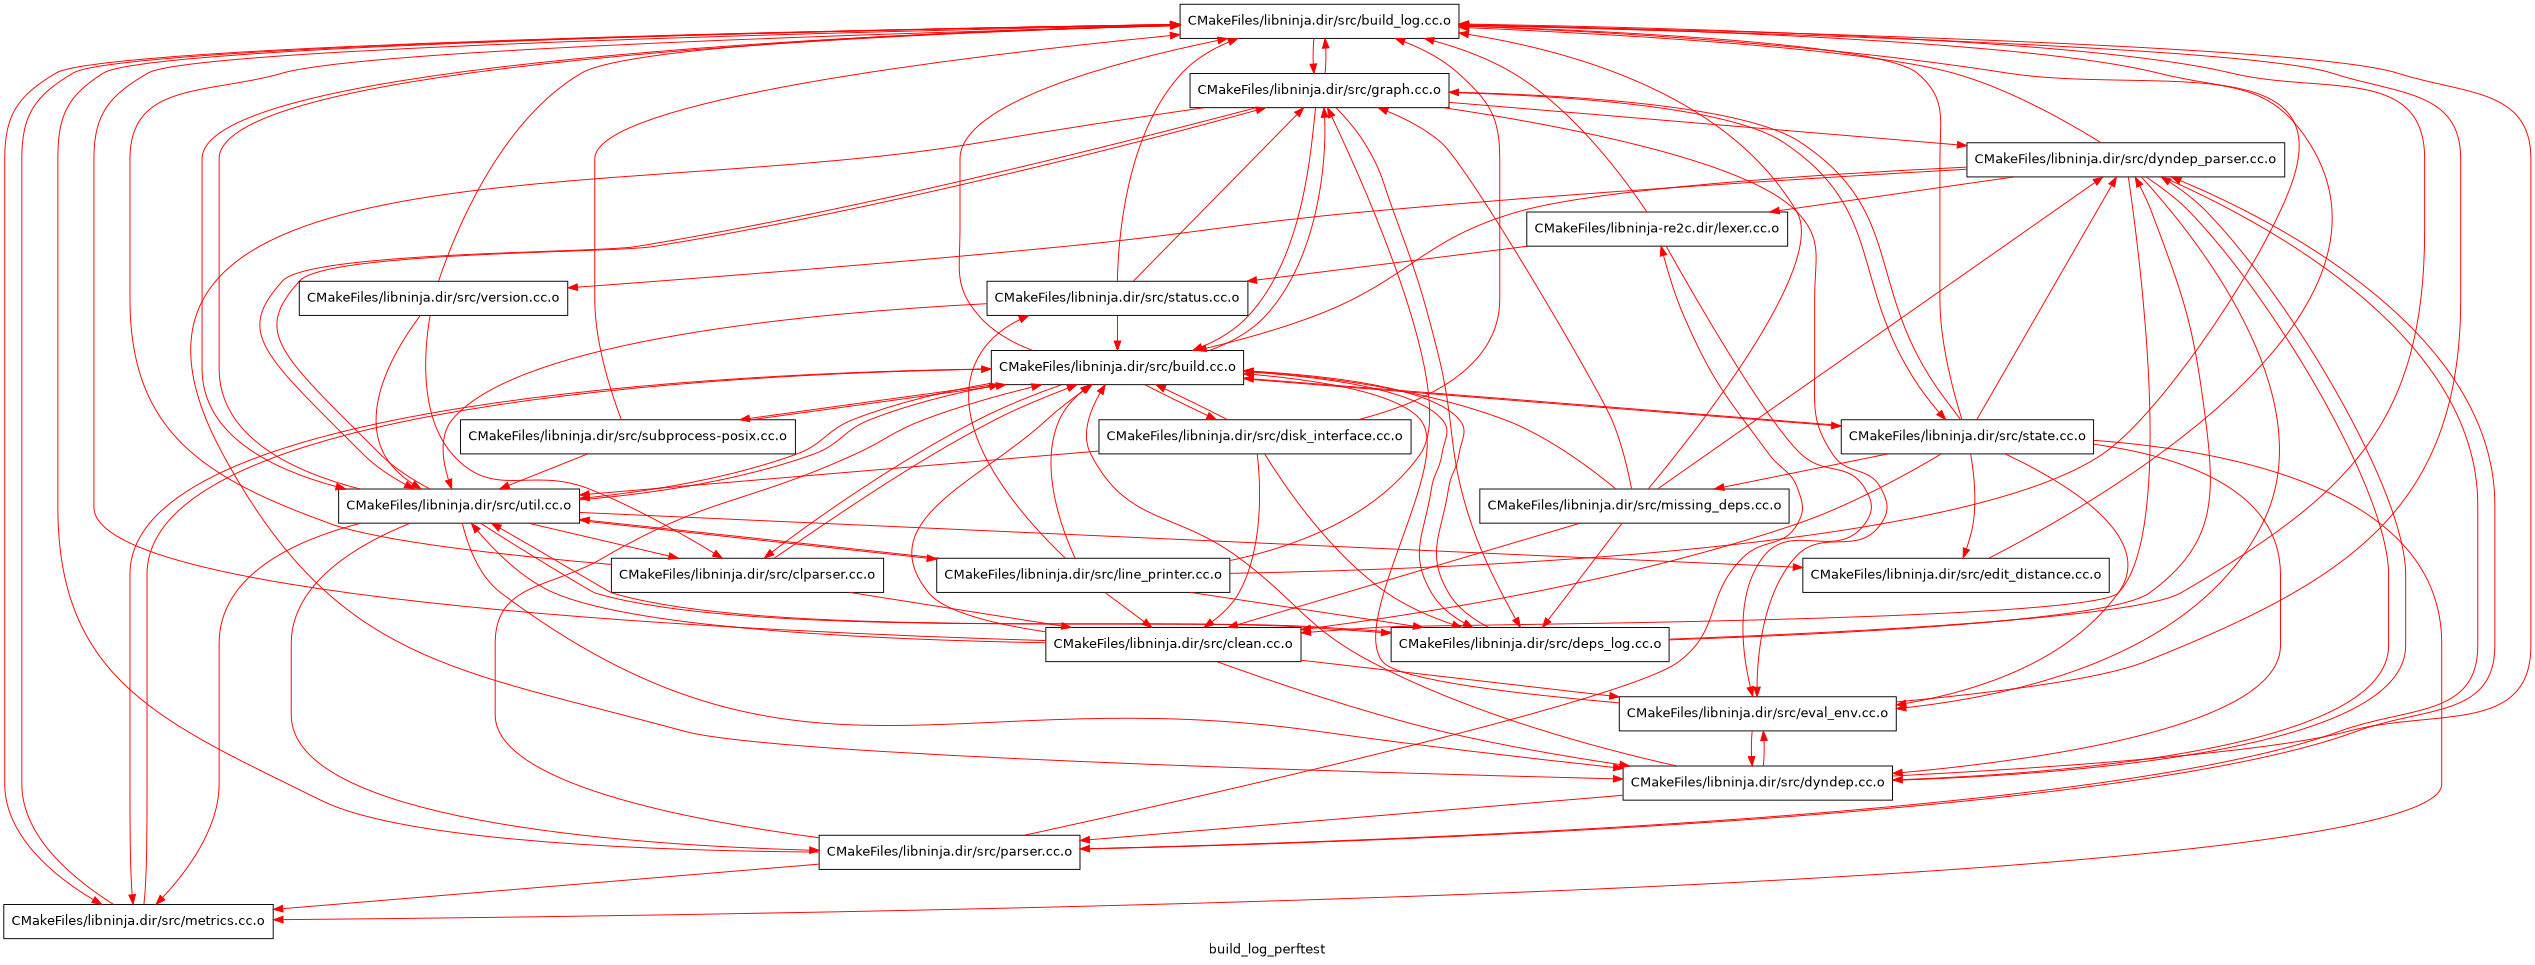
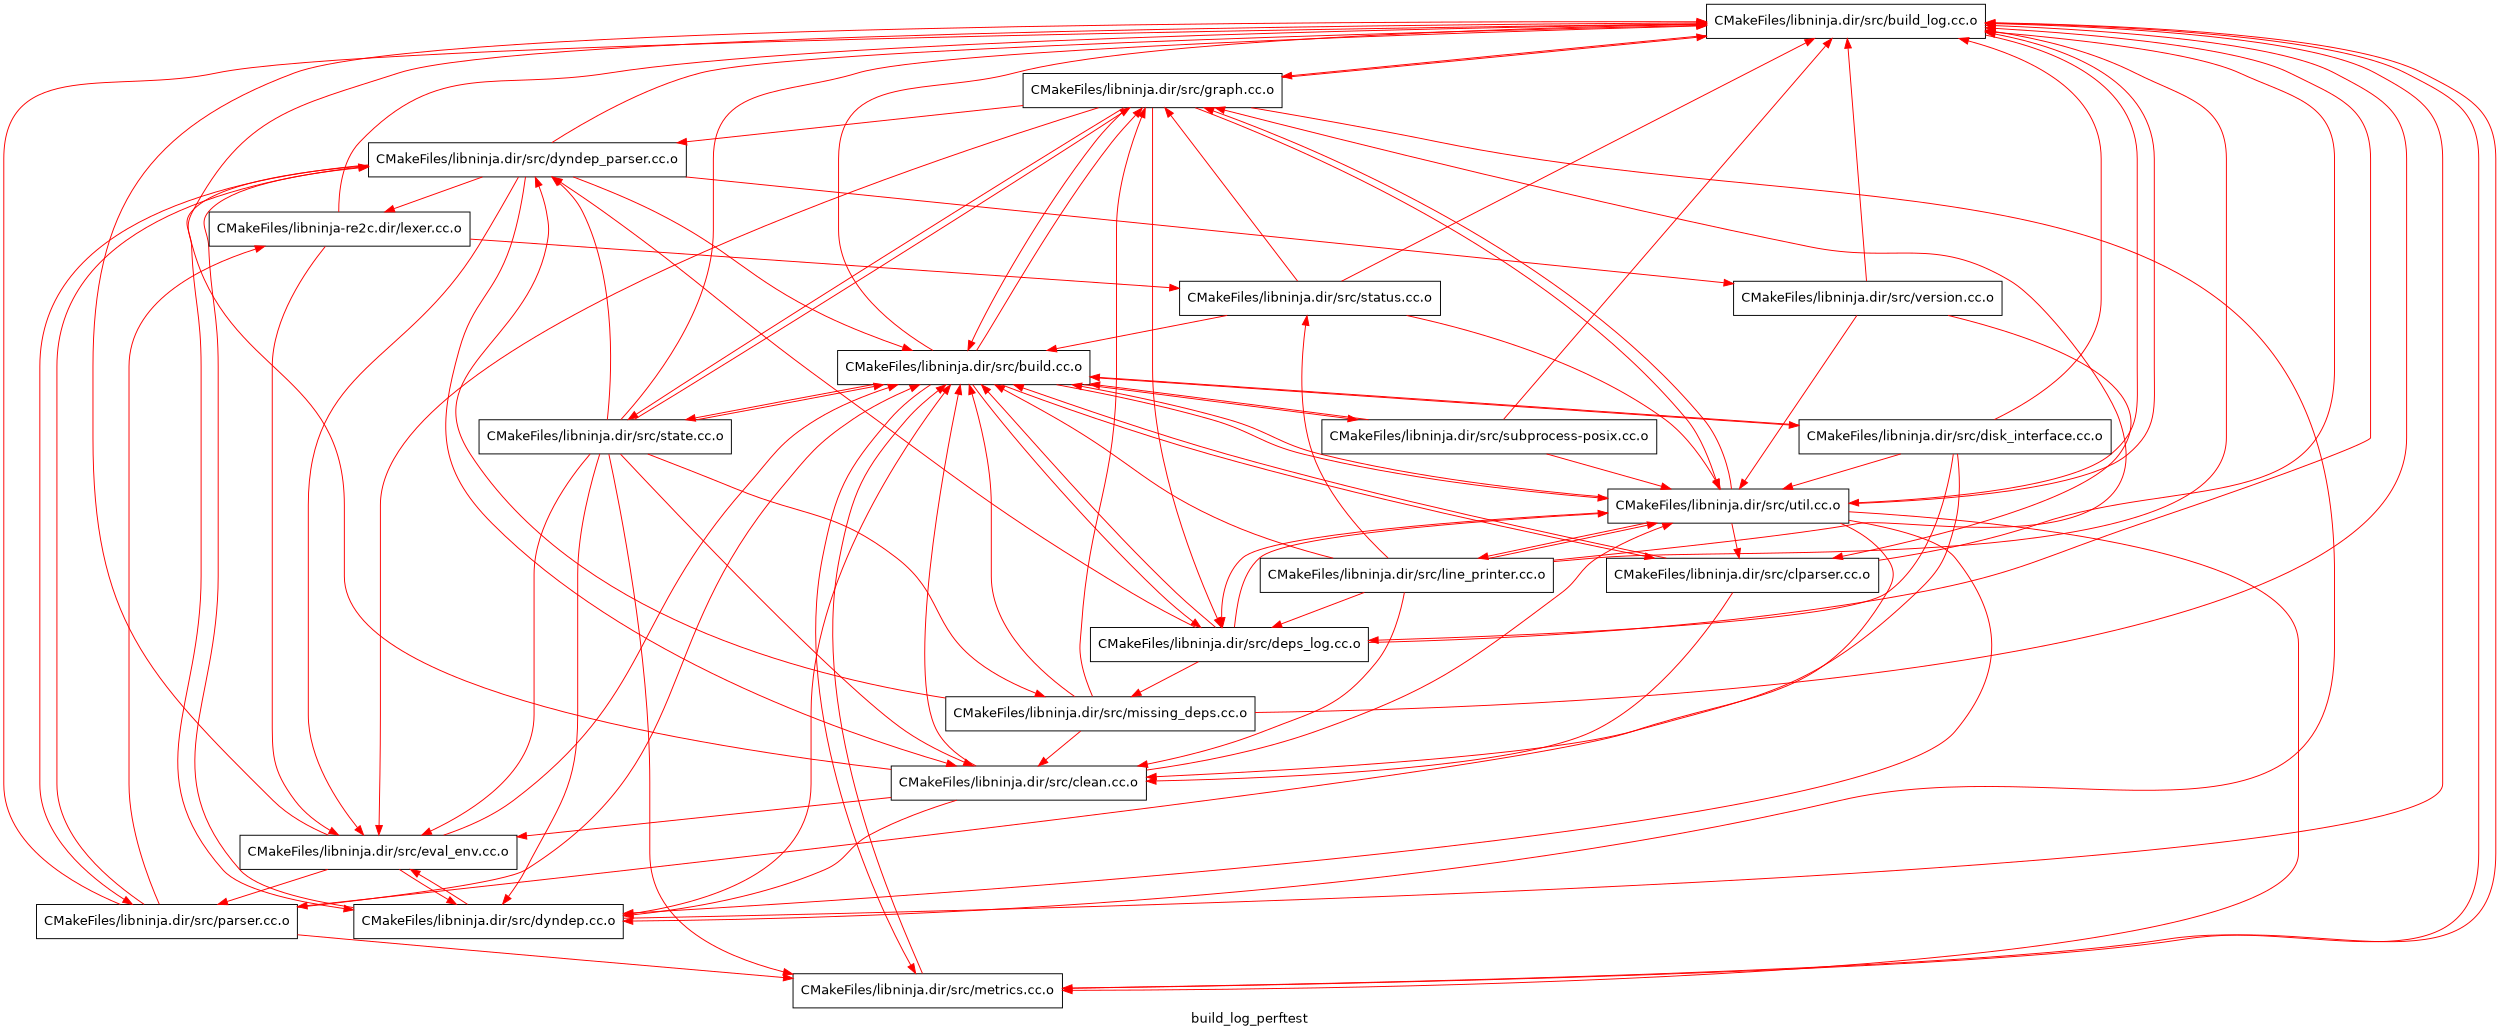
(1585, 572) -> (1169, 677)
(1956, 575) -> none
(1356, 817) -> (280, 885)
